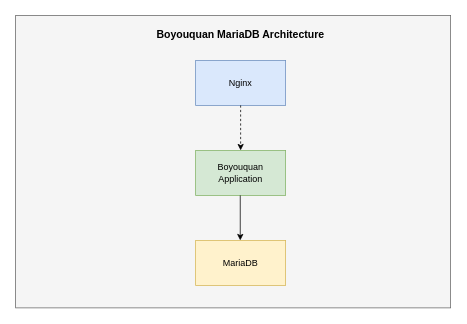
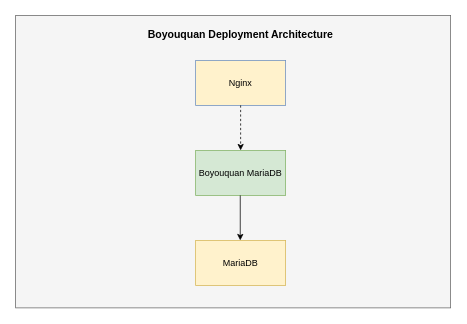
(240, 34) -> (240, 34)
(240, 83) -> (240, 83)
(240, 173) -> (240, 173)
